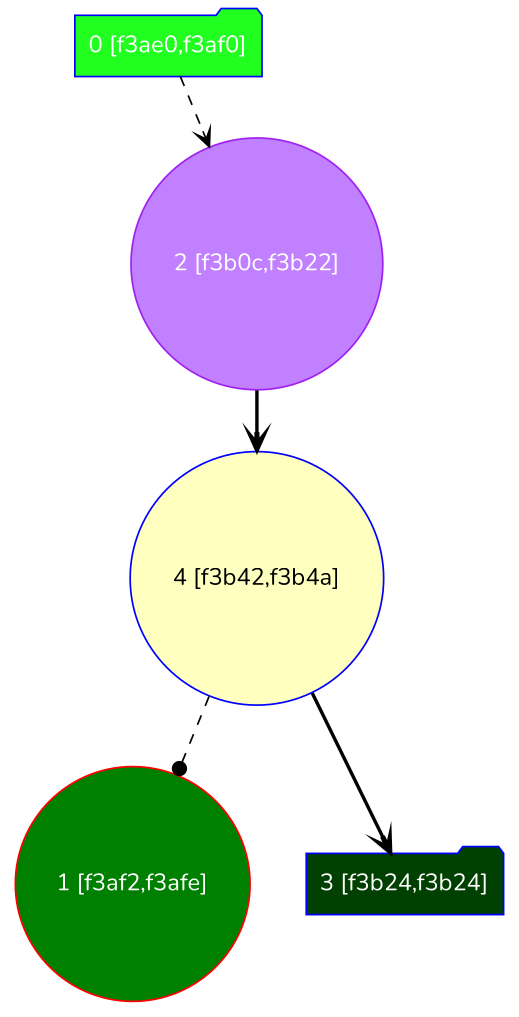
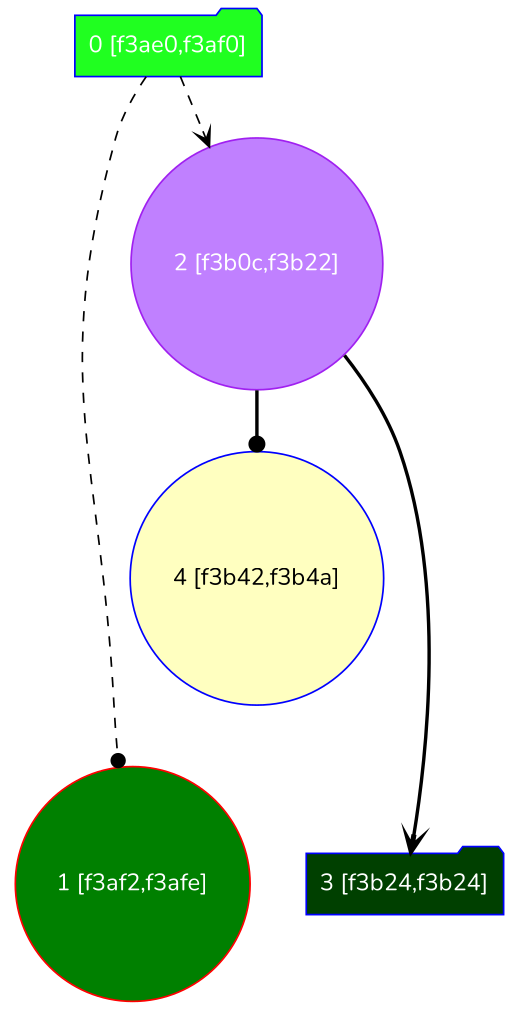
(257, 414) -> (257, 414)
(196, 729) -> (85, 411)
(348, 765) -> (426, 587)
